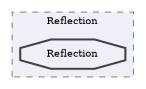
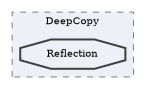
(73, 22) -> (73, 22)
